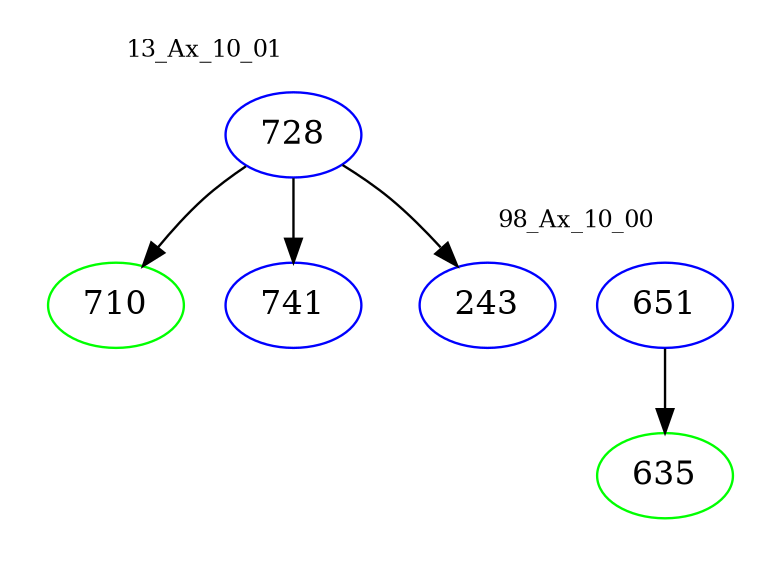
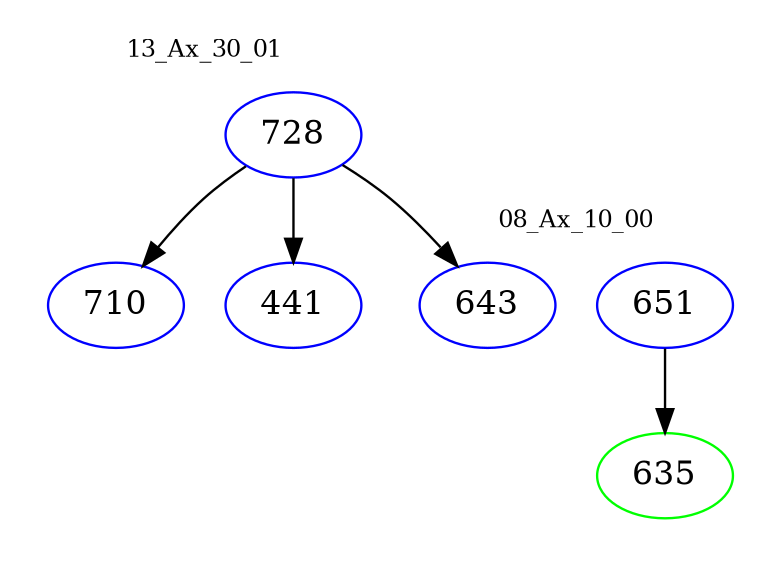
(205, 51) -> (205, 51)
(576, 221) -> (576, 221)
(116, 305) -> (116, 305)
(293, 305) -> (293, 305)
(488, 305) -> (488, 305)
